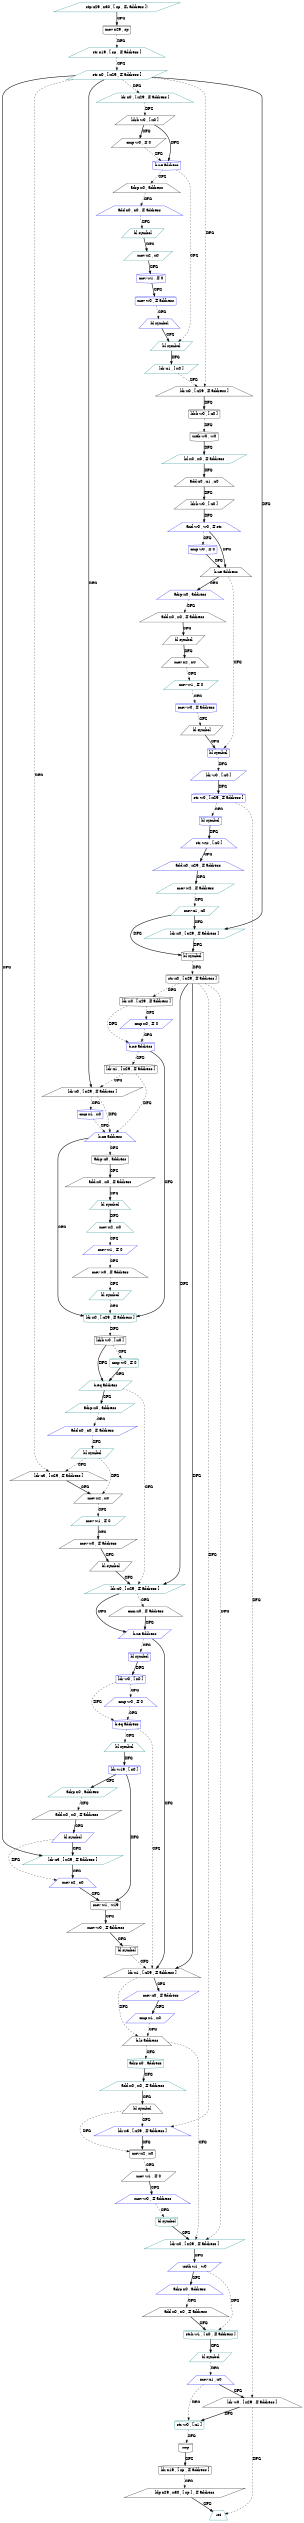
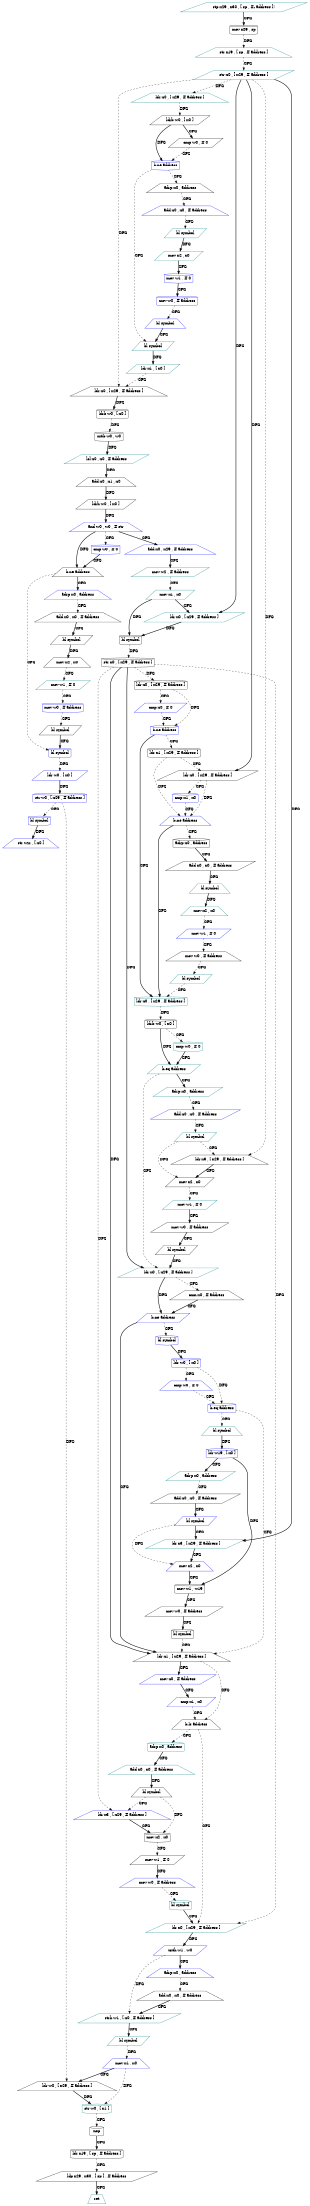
(204, 853) -> (137, 538)
(211, 2335) -> (129, 2018)
(252, 2467) -> none
